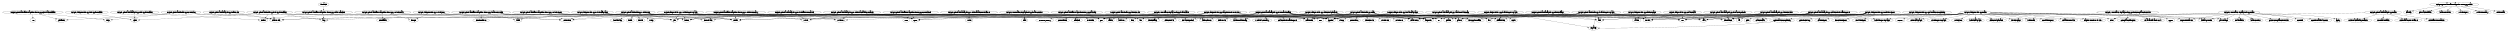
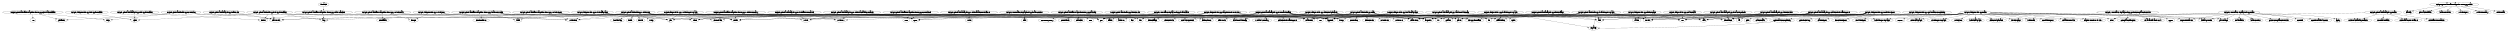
(1090, 20) -> (1090, 20)
